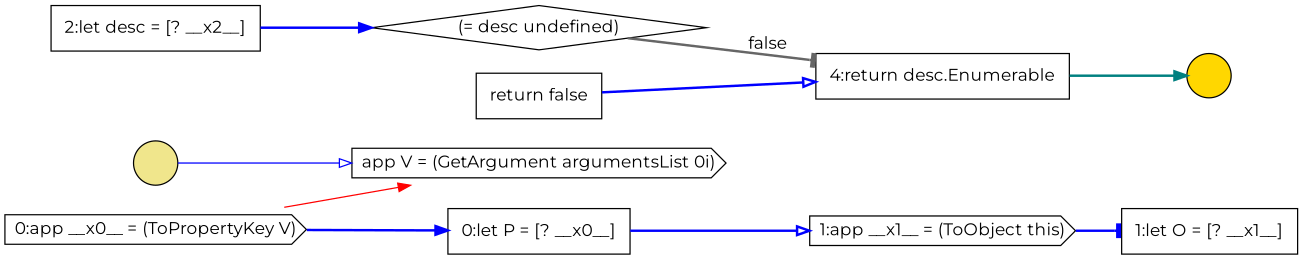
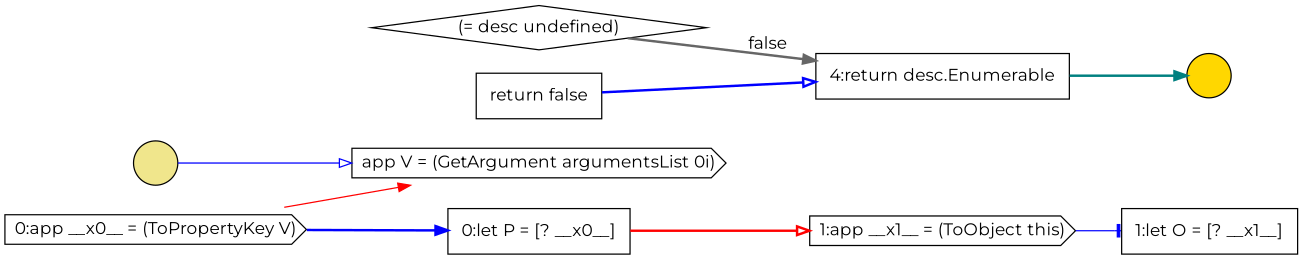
(156, 28) -> none
(719, 49) -> (719, 49)
(714, 231) -> (714, 231)
(1095, 231) -> (1095, 231)
